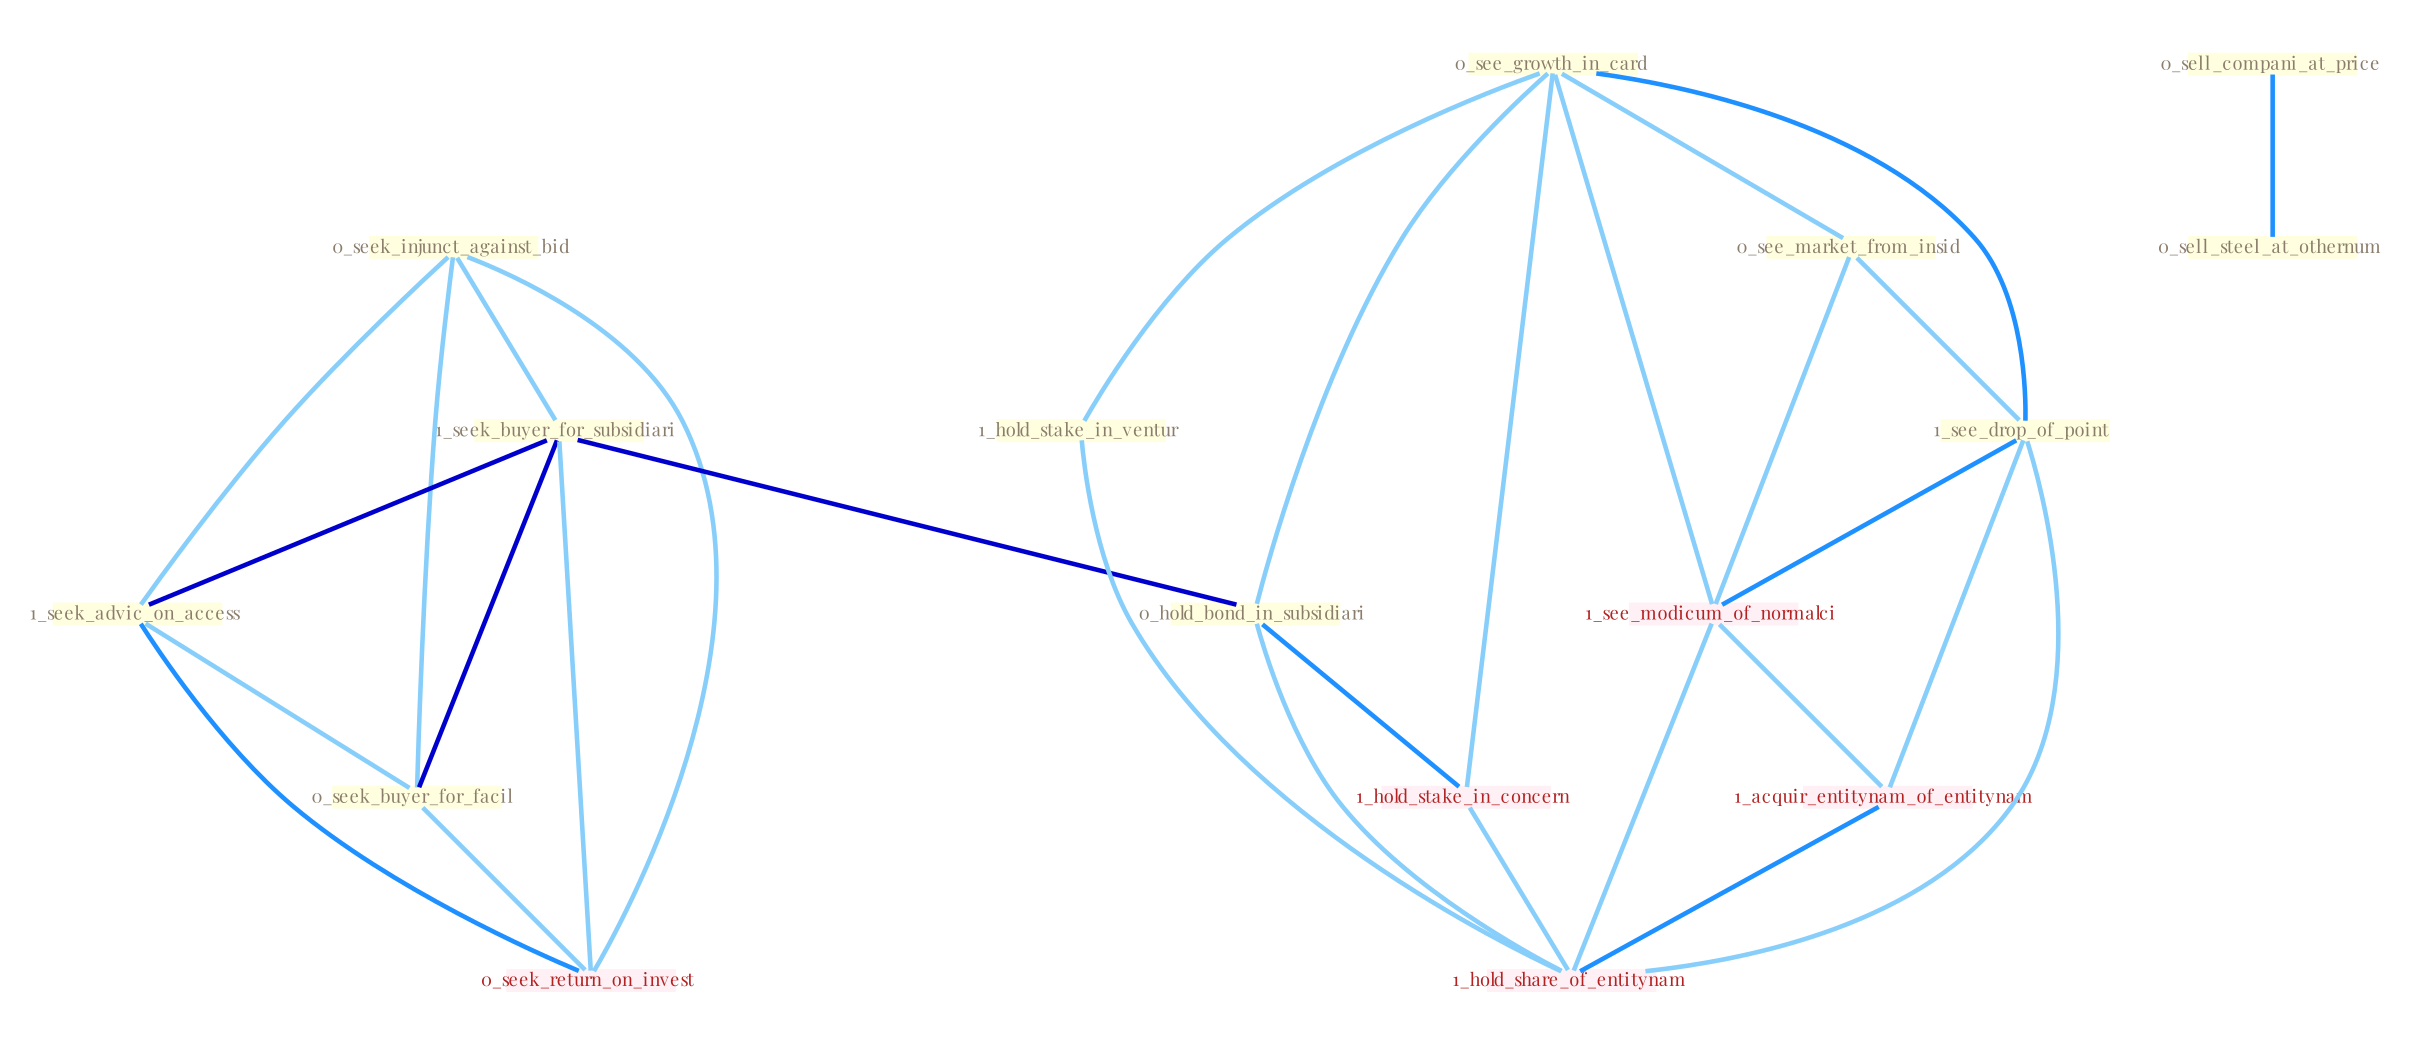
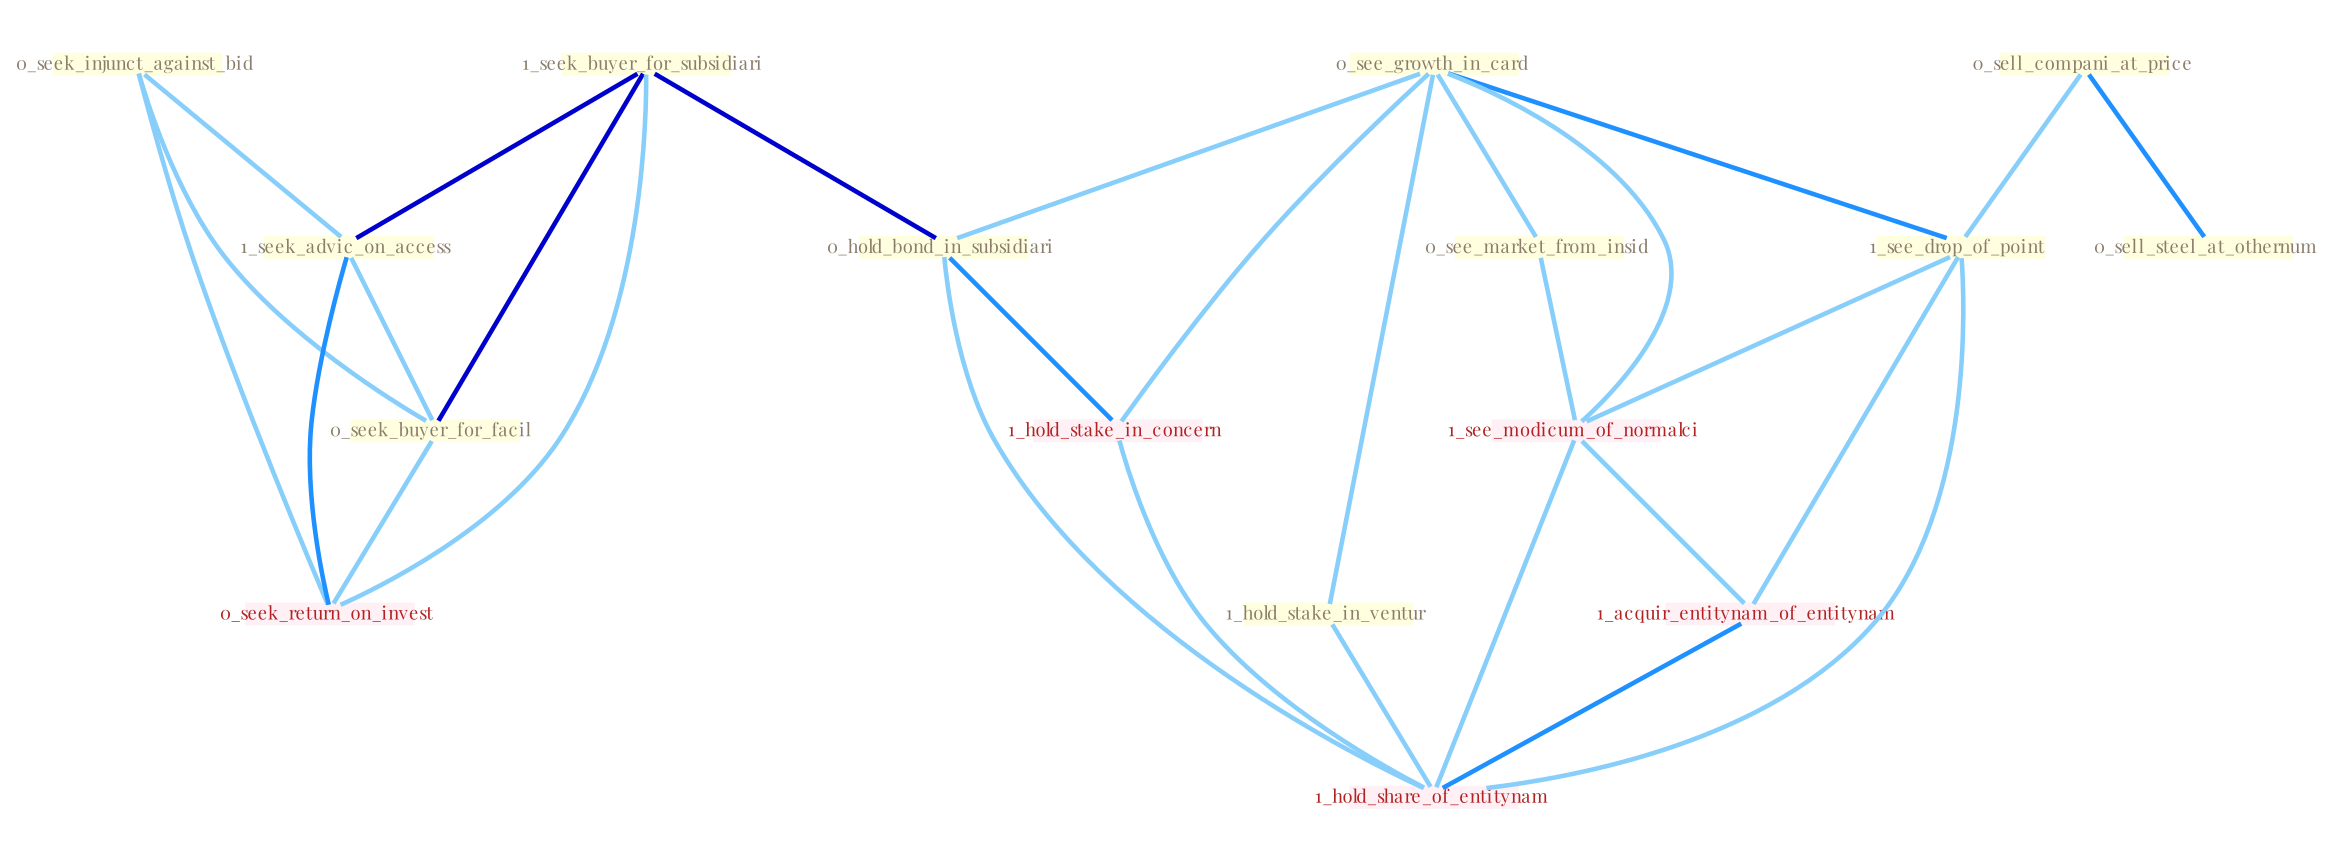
(506, 339) -> none
(1938, 339) -> (2023, 156)
(1869, 523) -> (1768, 339)
